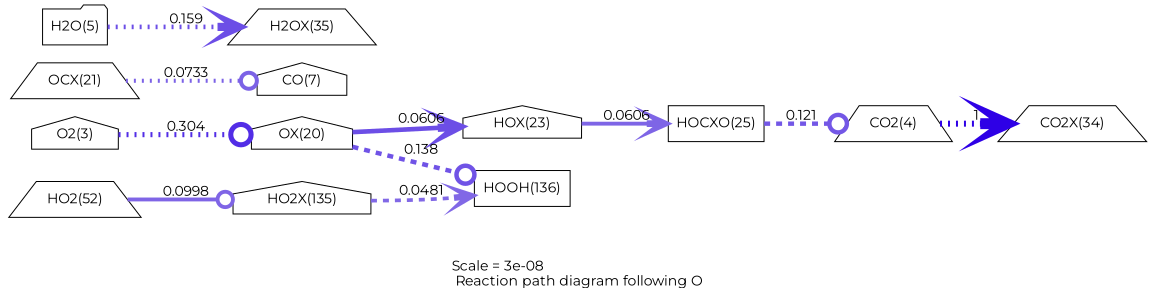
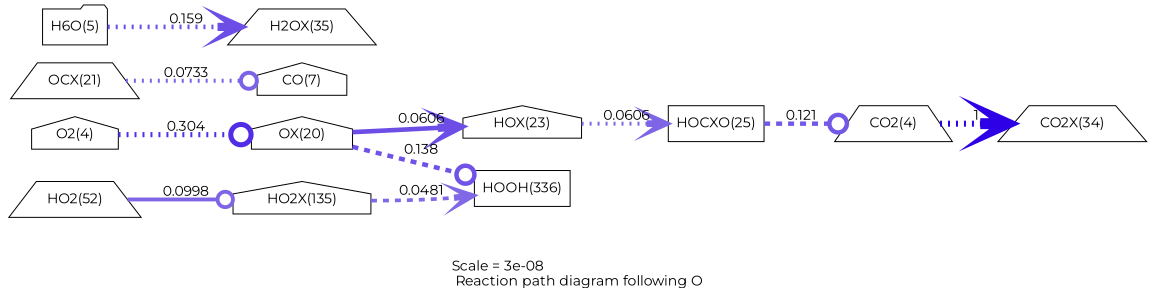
(75, 27) -> (75, 27)
(615, 124) -> (615, 124)
(75, 135) -> (75, 135)
(522, 188) -> (522, 188)
